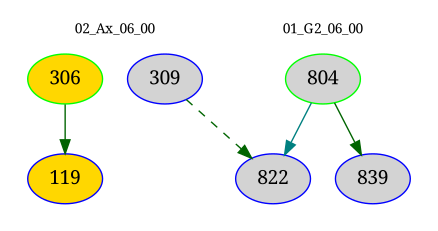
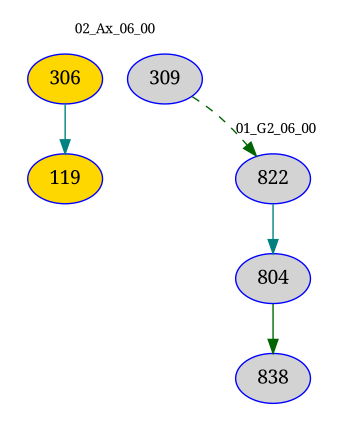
(65, 79) -> (65, 79)
(323, 79) -> (273, 279)
(65, 122) -> (65, 122)
(301, 123) -> (273, 222)
(373, 179) -> (273, 378)
